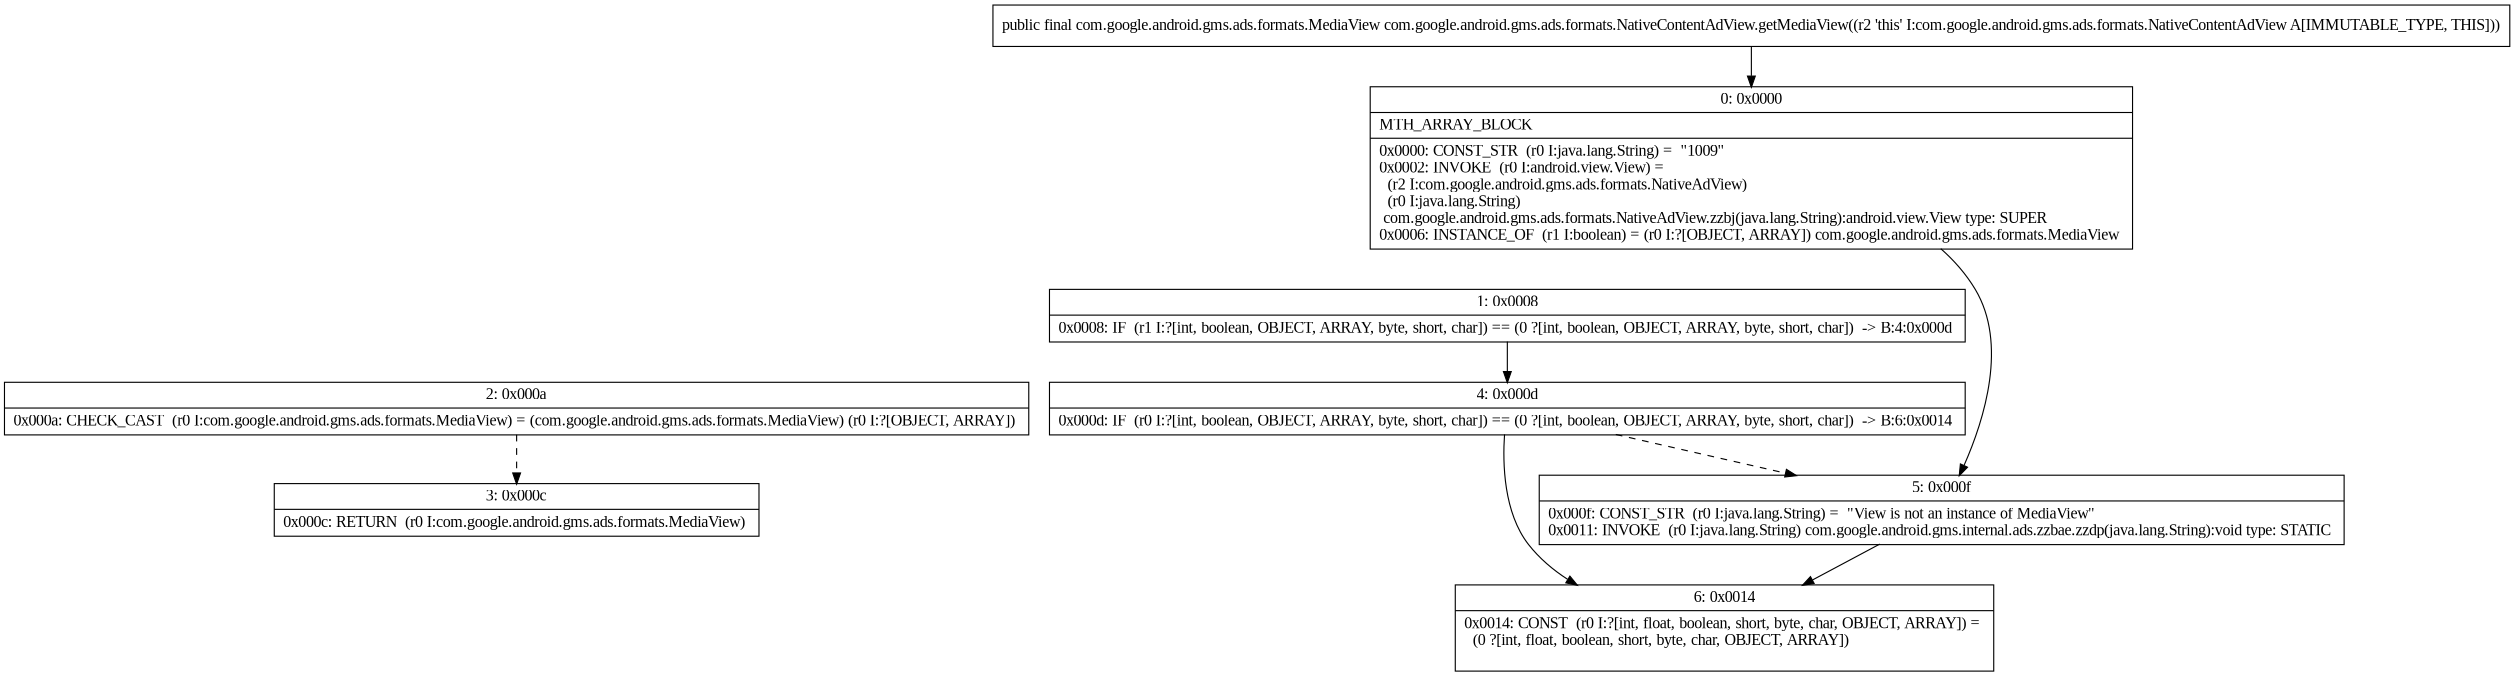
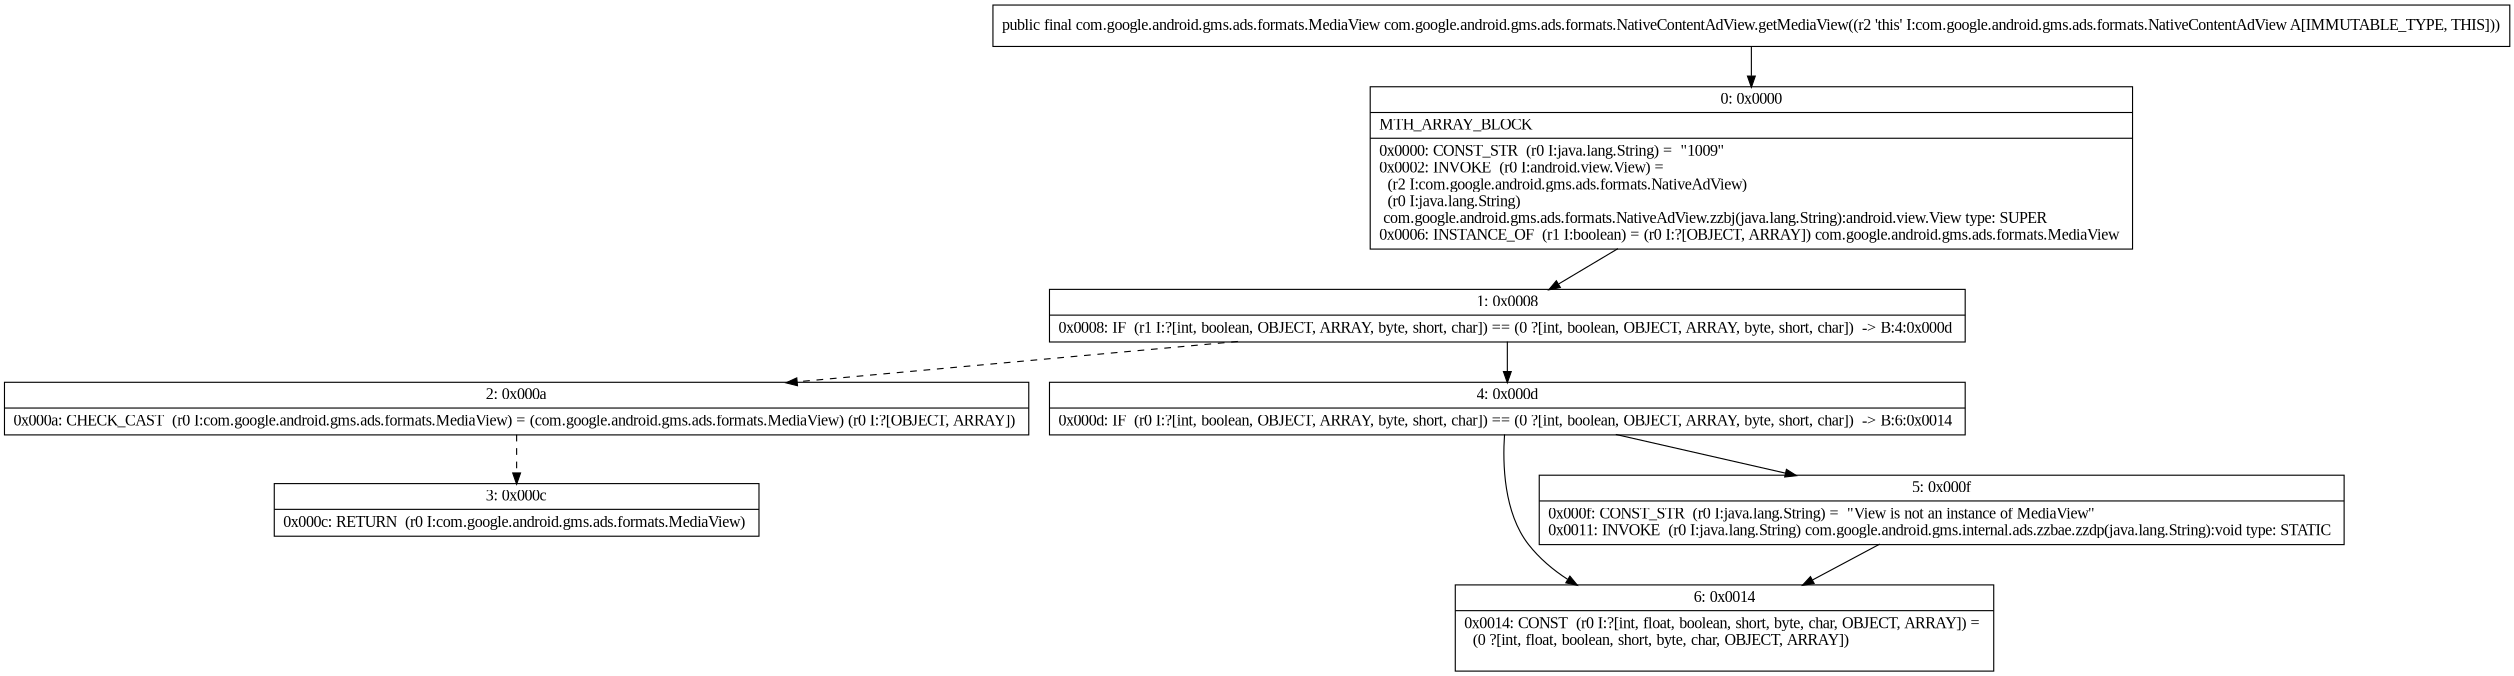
(1991, 351) -> (1588, 266)
none -> (1018, 362)
(1701, 454) -> (1701, 454)
